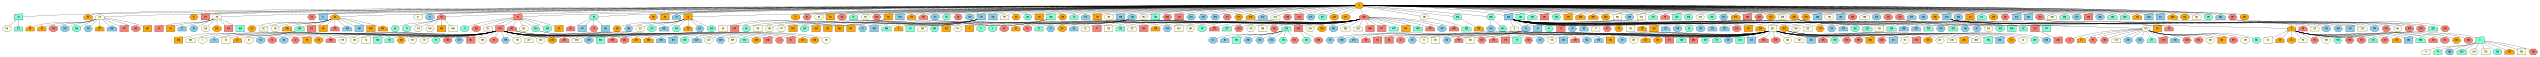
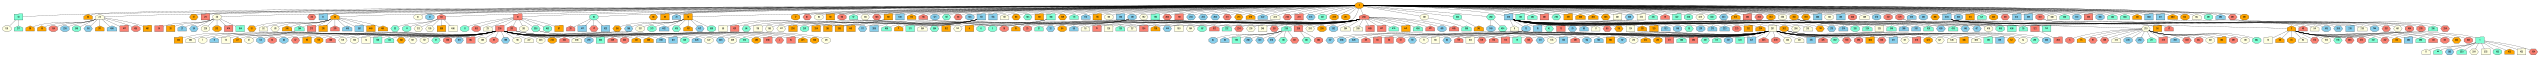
(1160, 22) -> (1254, 25)
